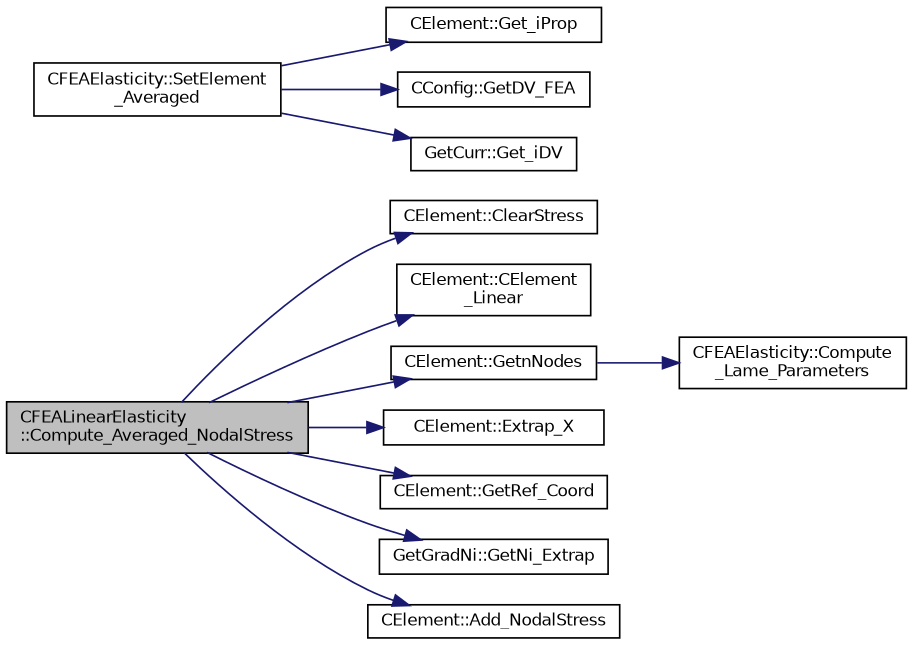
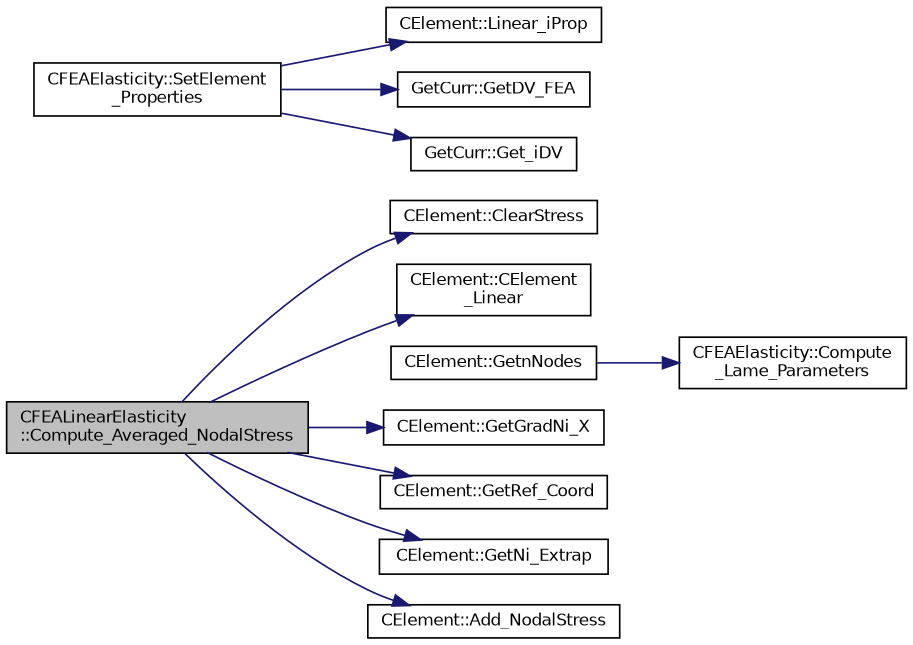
(494, 25) -> (494, 25)
(157, 89) -> (157, 89)
(494, 89) -> (494, 89)
(341, 392) -> none
(494, 427) -> (494, 427)
(494, 557) -> (494, 557)
